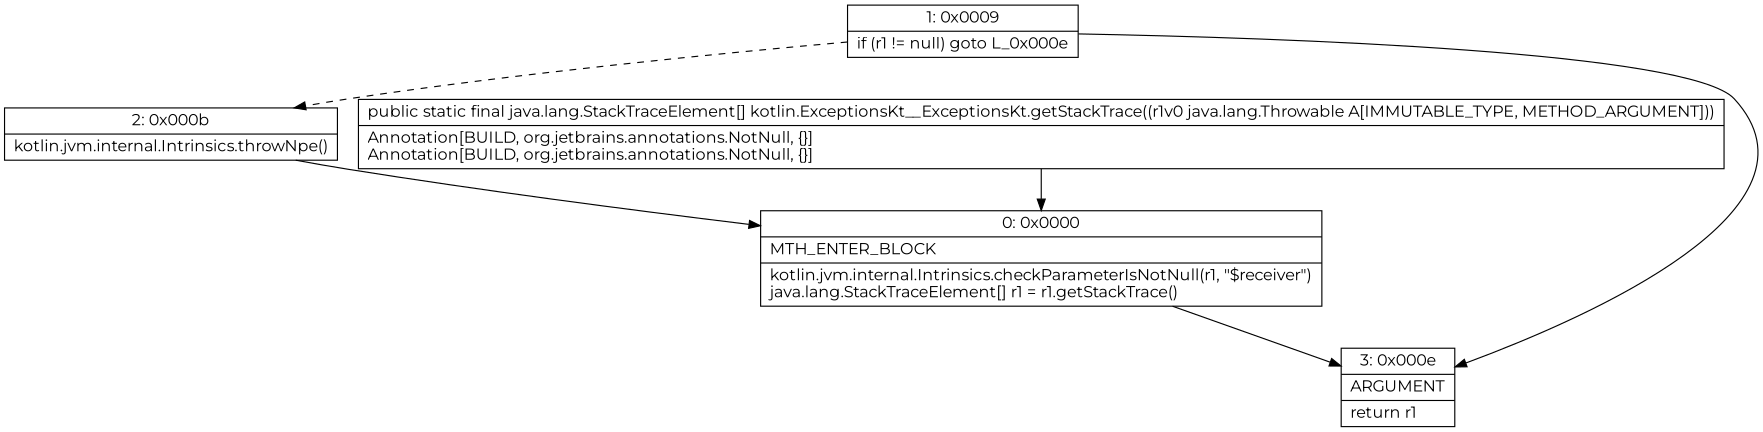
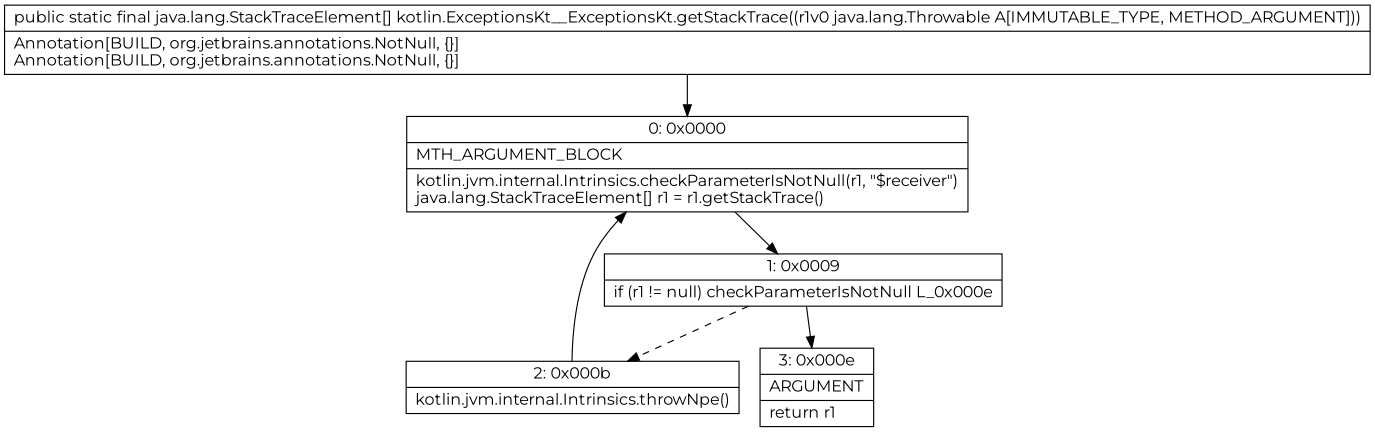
(963, 44) -> (803, 293)
(853, 249) -> (519, 155)
(1251, 334) -> (752, 229)
